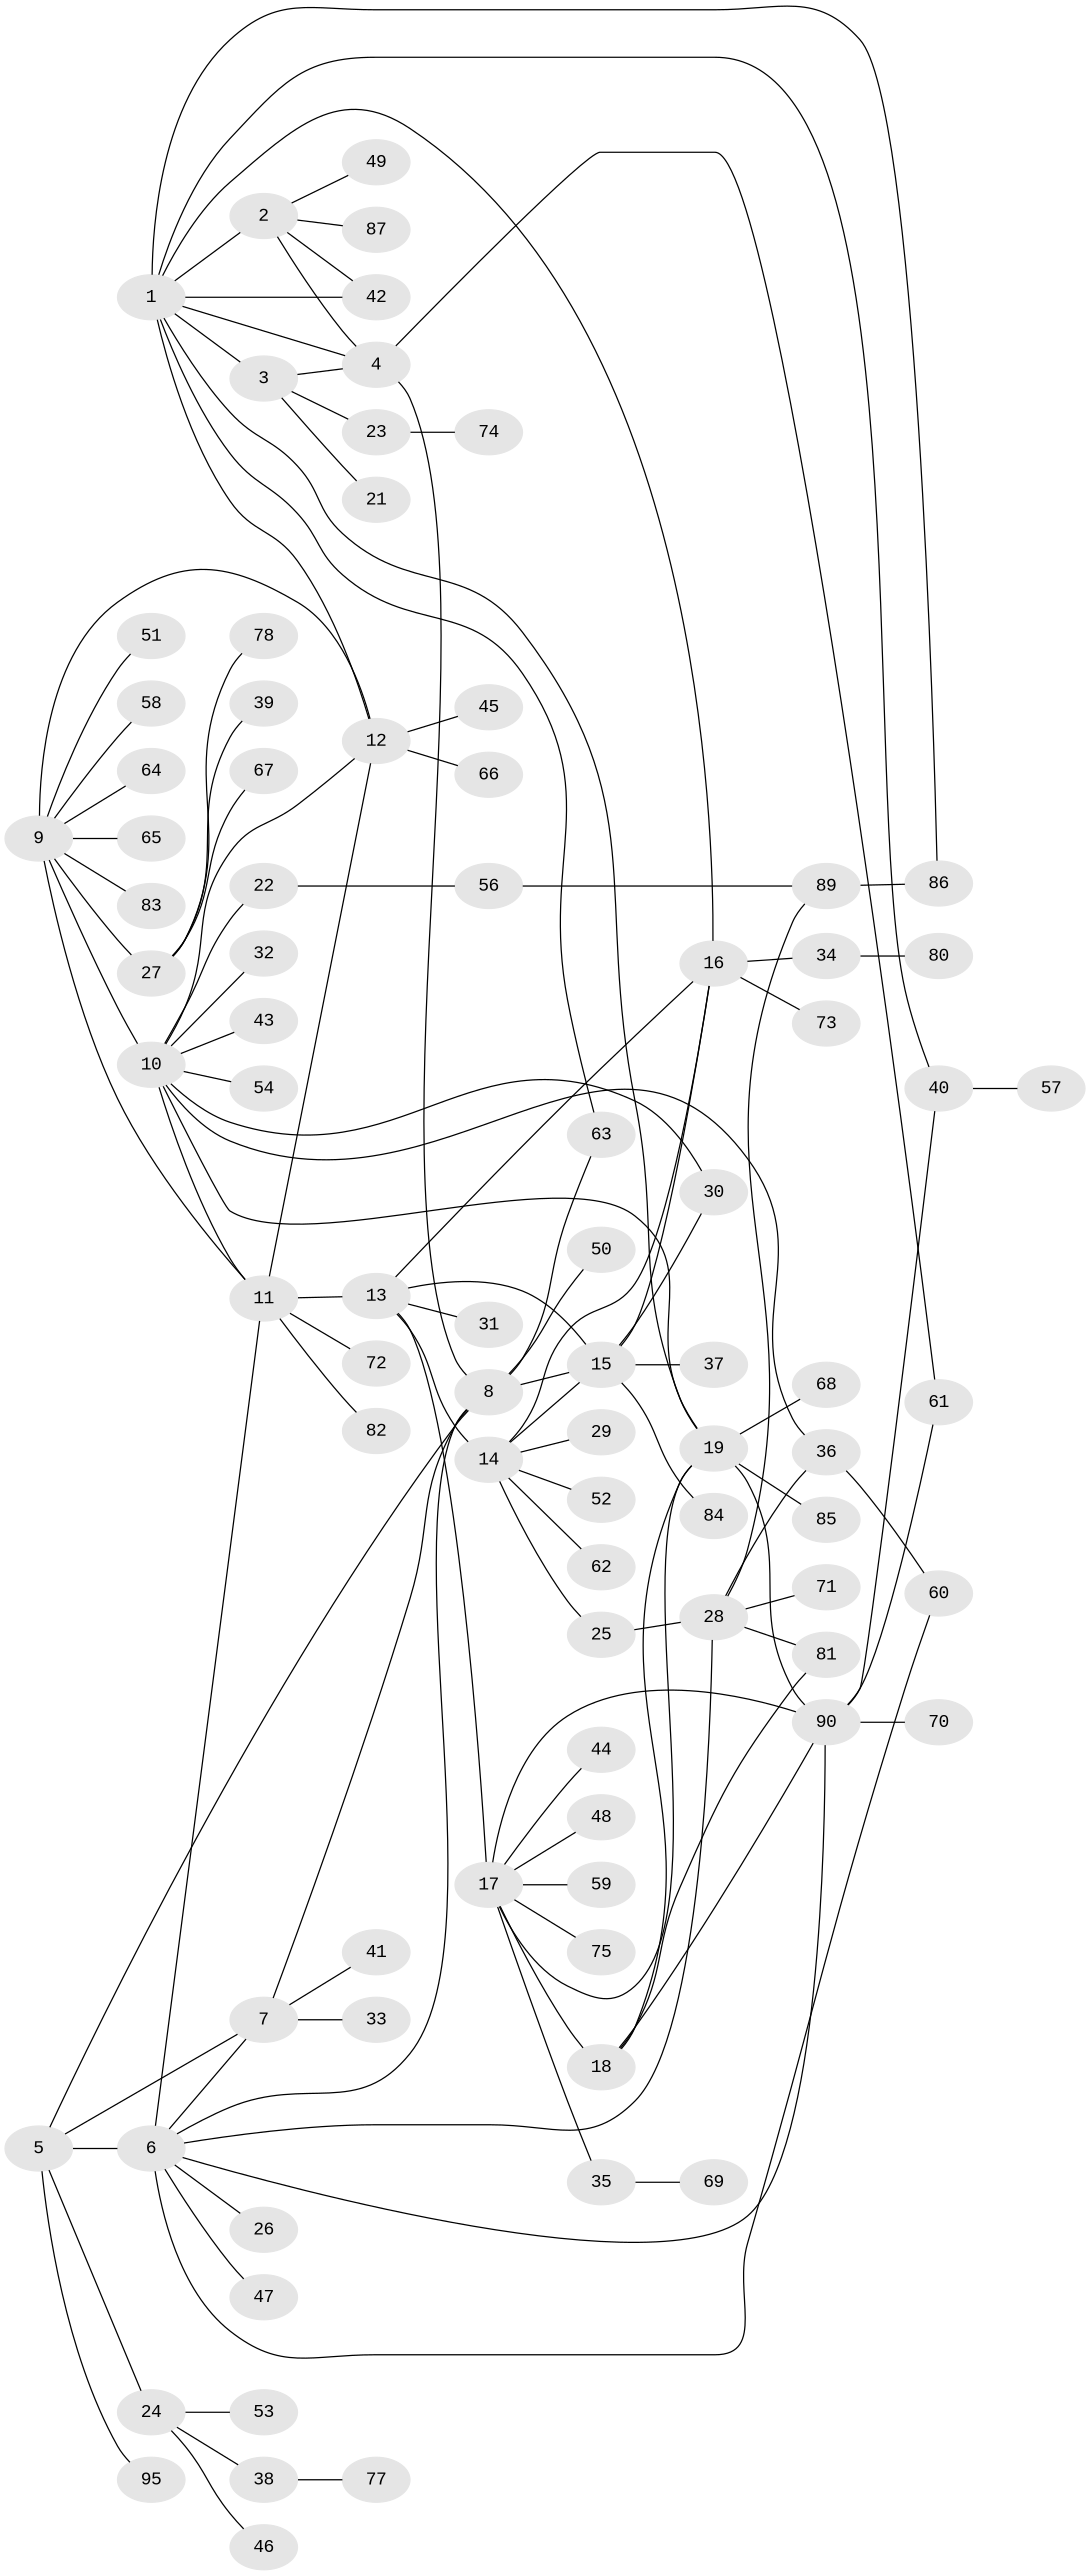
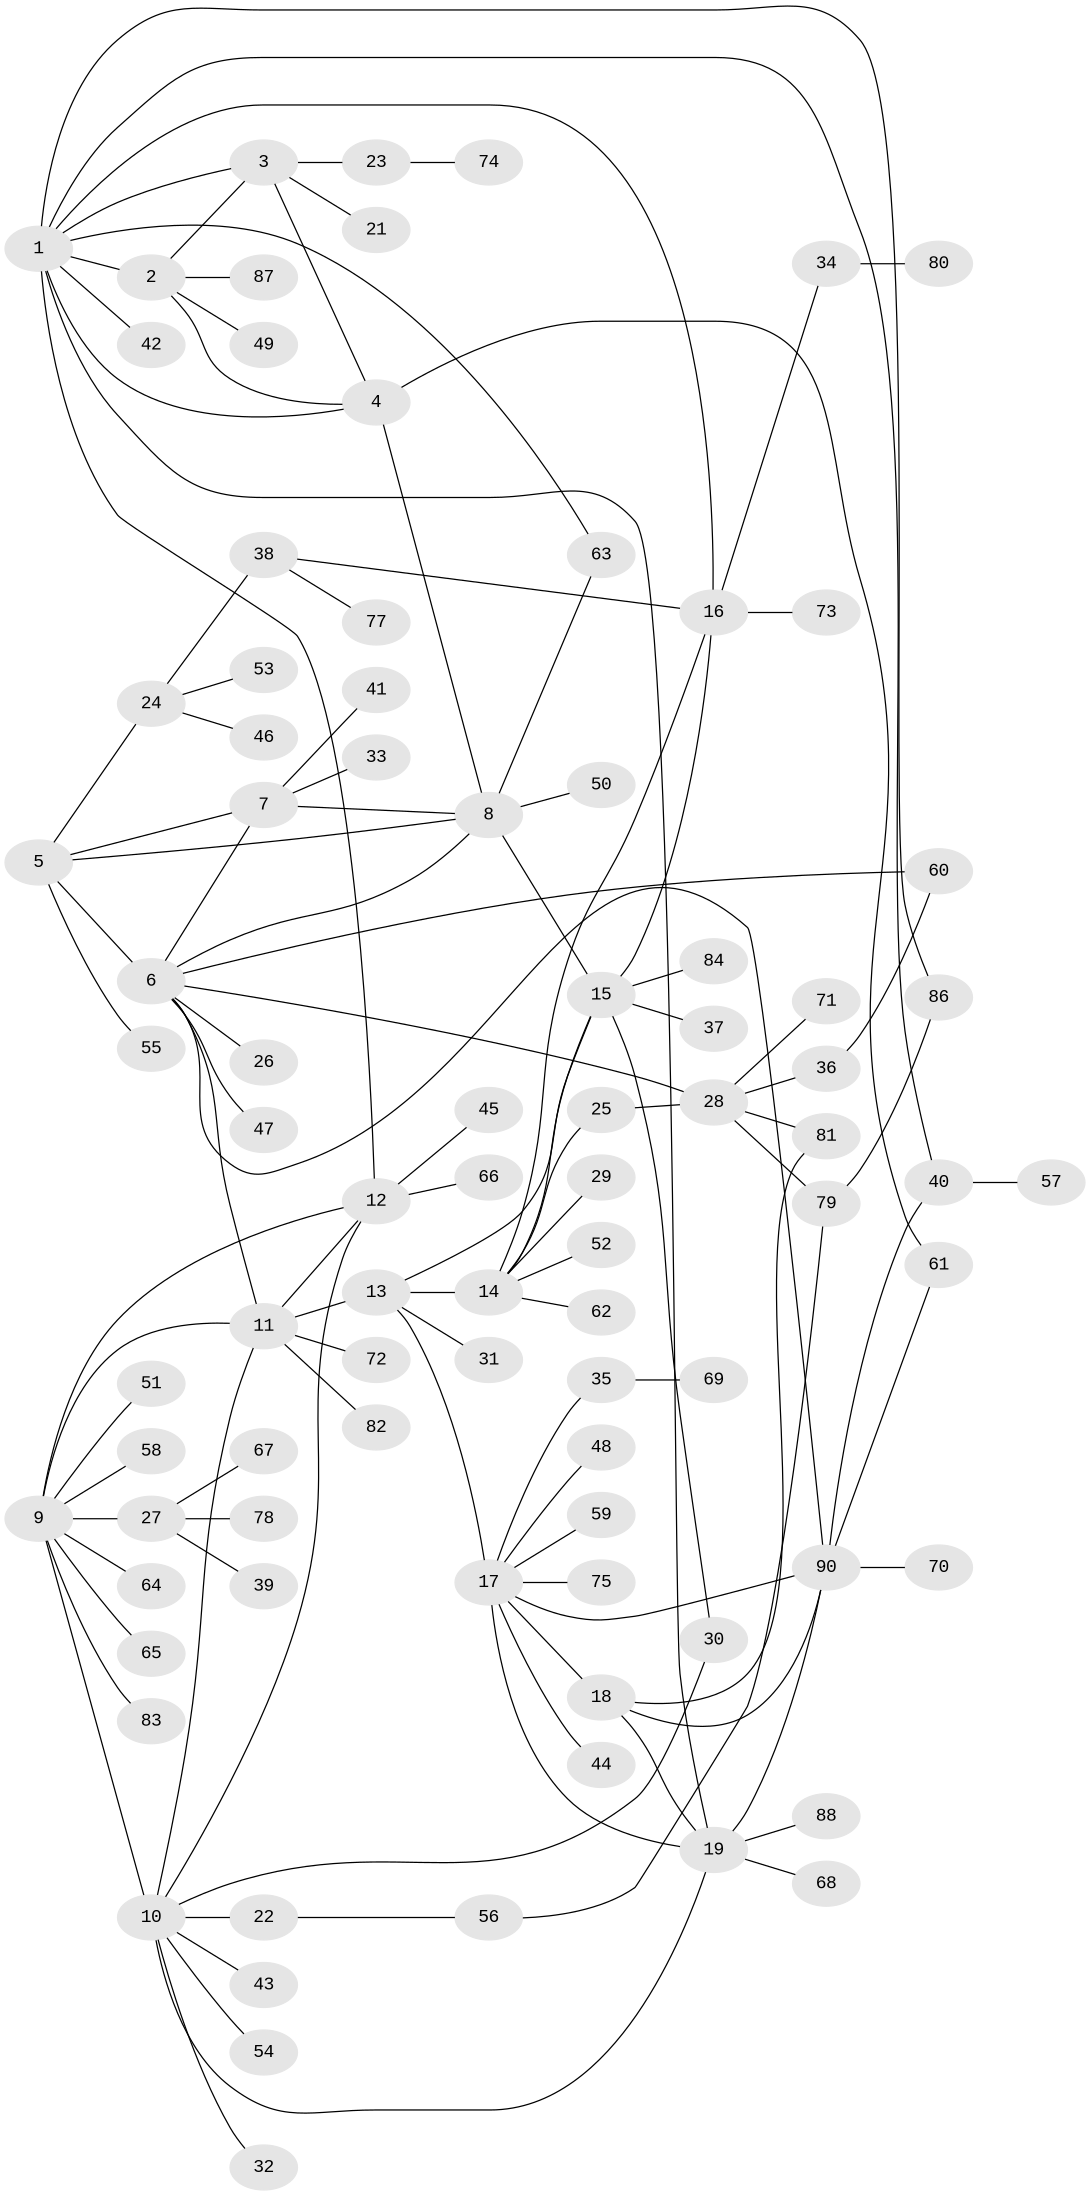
(320, 257) -> (210, 218)
(826, 886) -> (826, 1204)
(552, 1103) -> none
(542, 1127) -> (489, 584)
(826, 1520) -> (826, 1816)
(151, 2480) -> (151, 1049)
